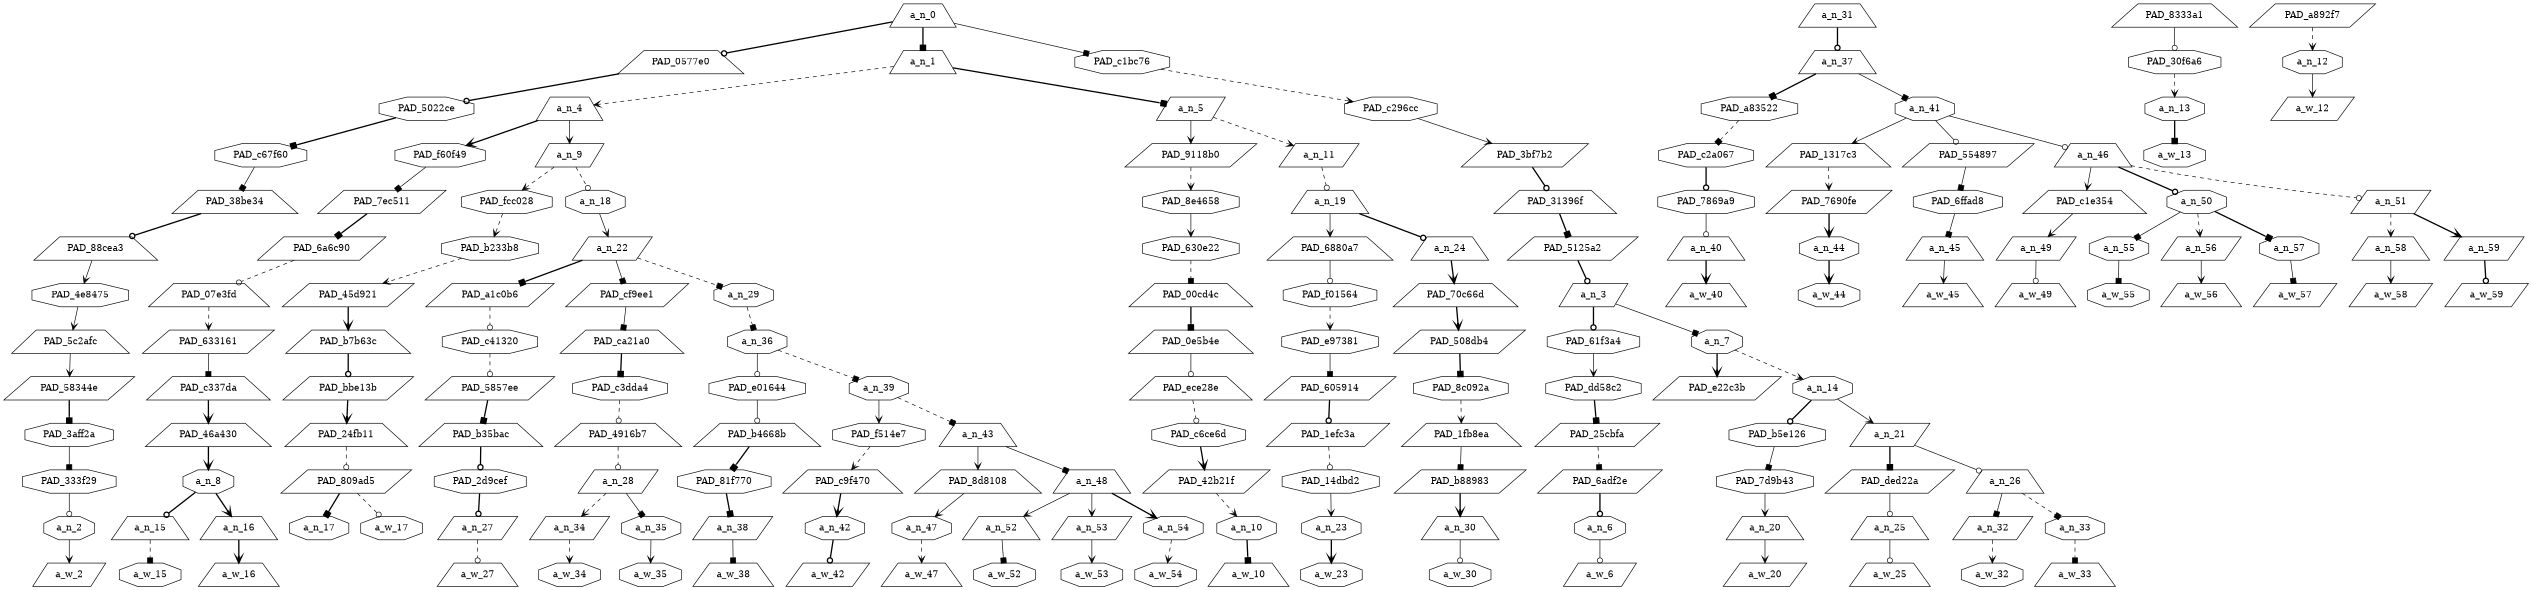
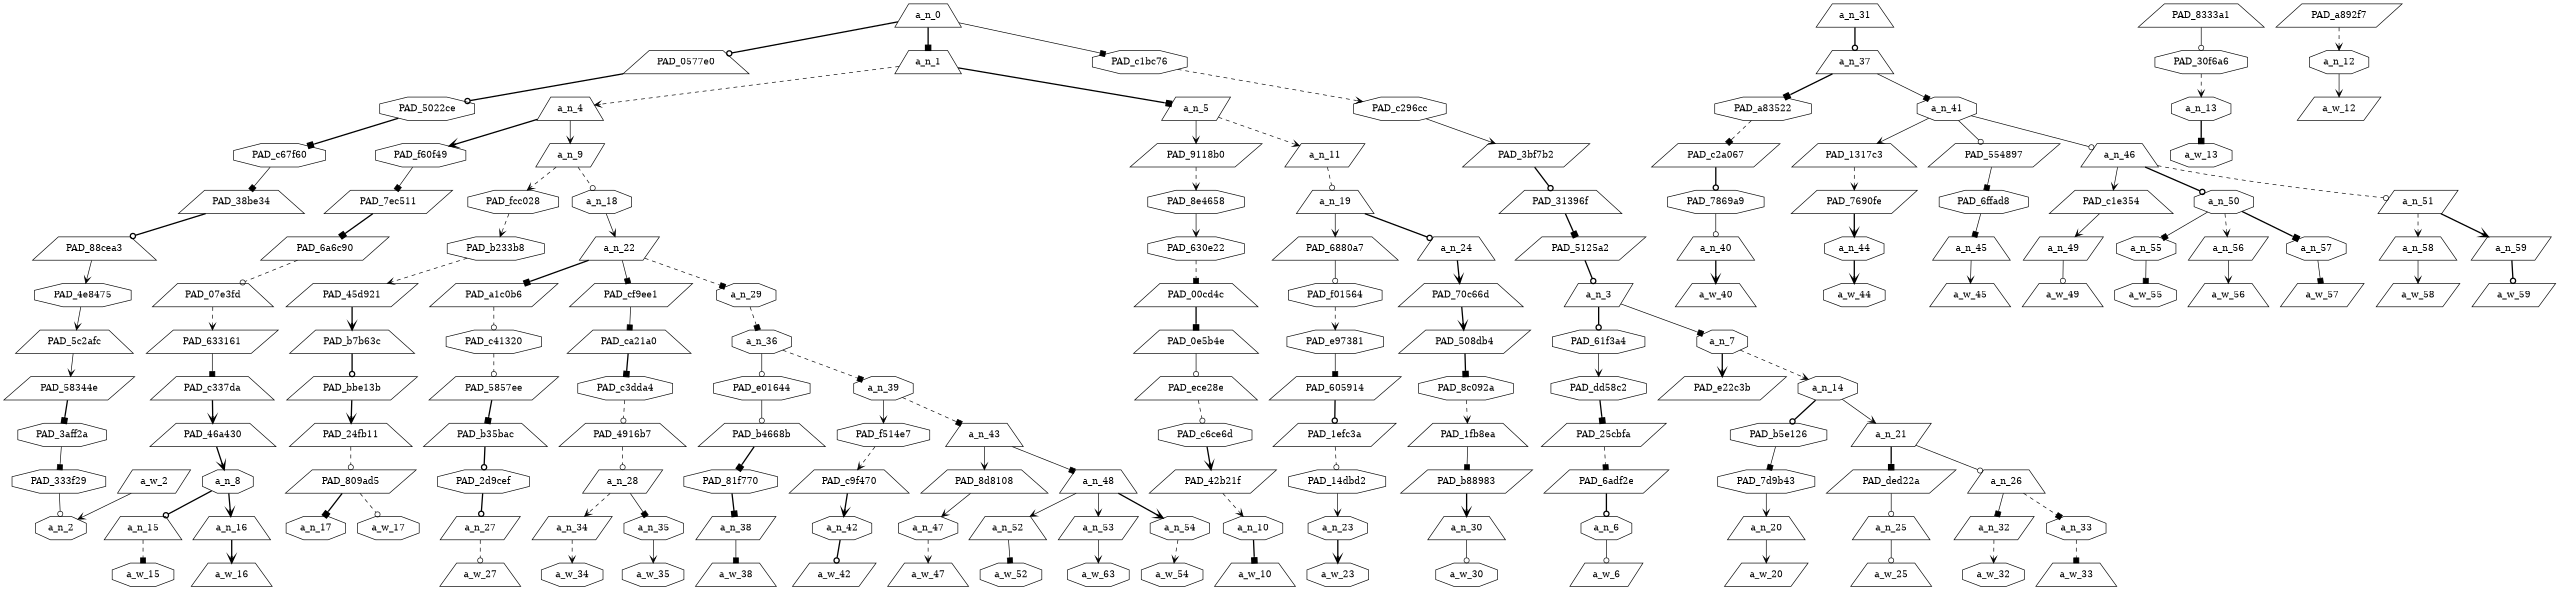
(1706, 155) -> (1716, 155)
(69, 548) -> (108, 505)
(1092, 575) -> (1098, 575)
